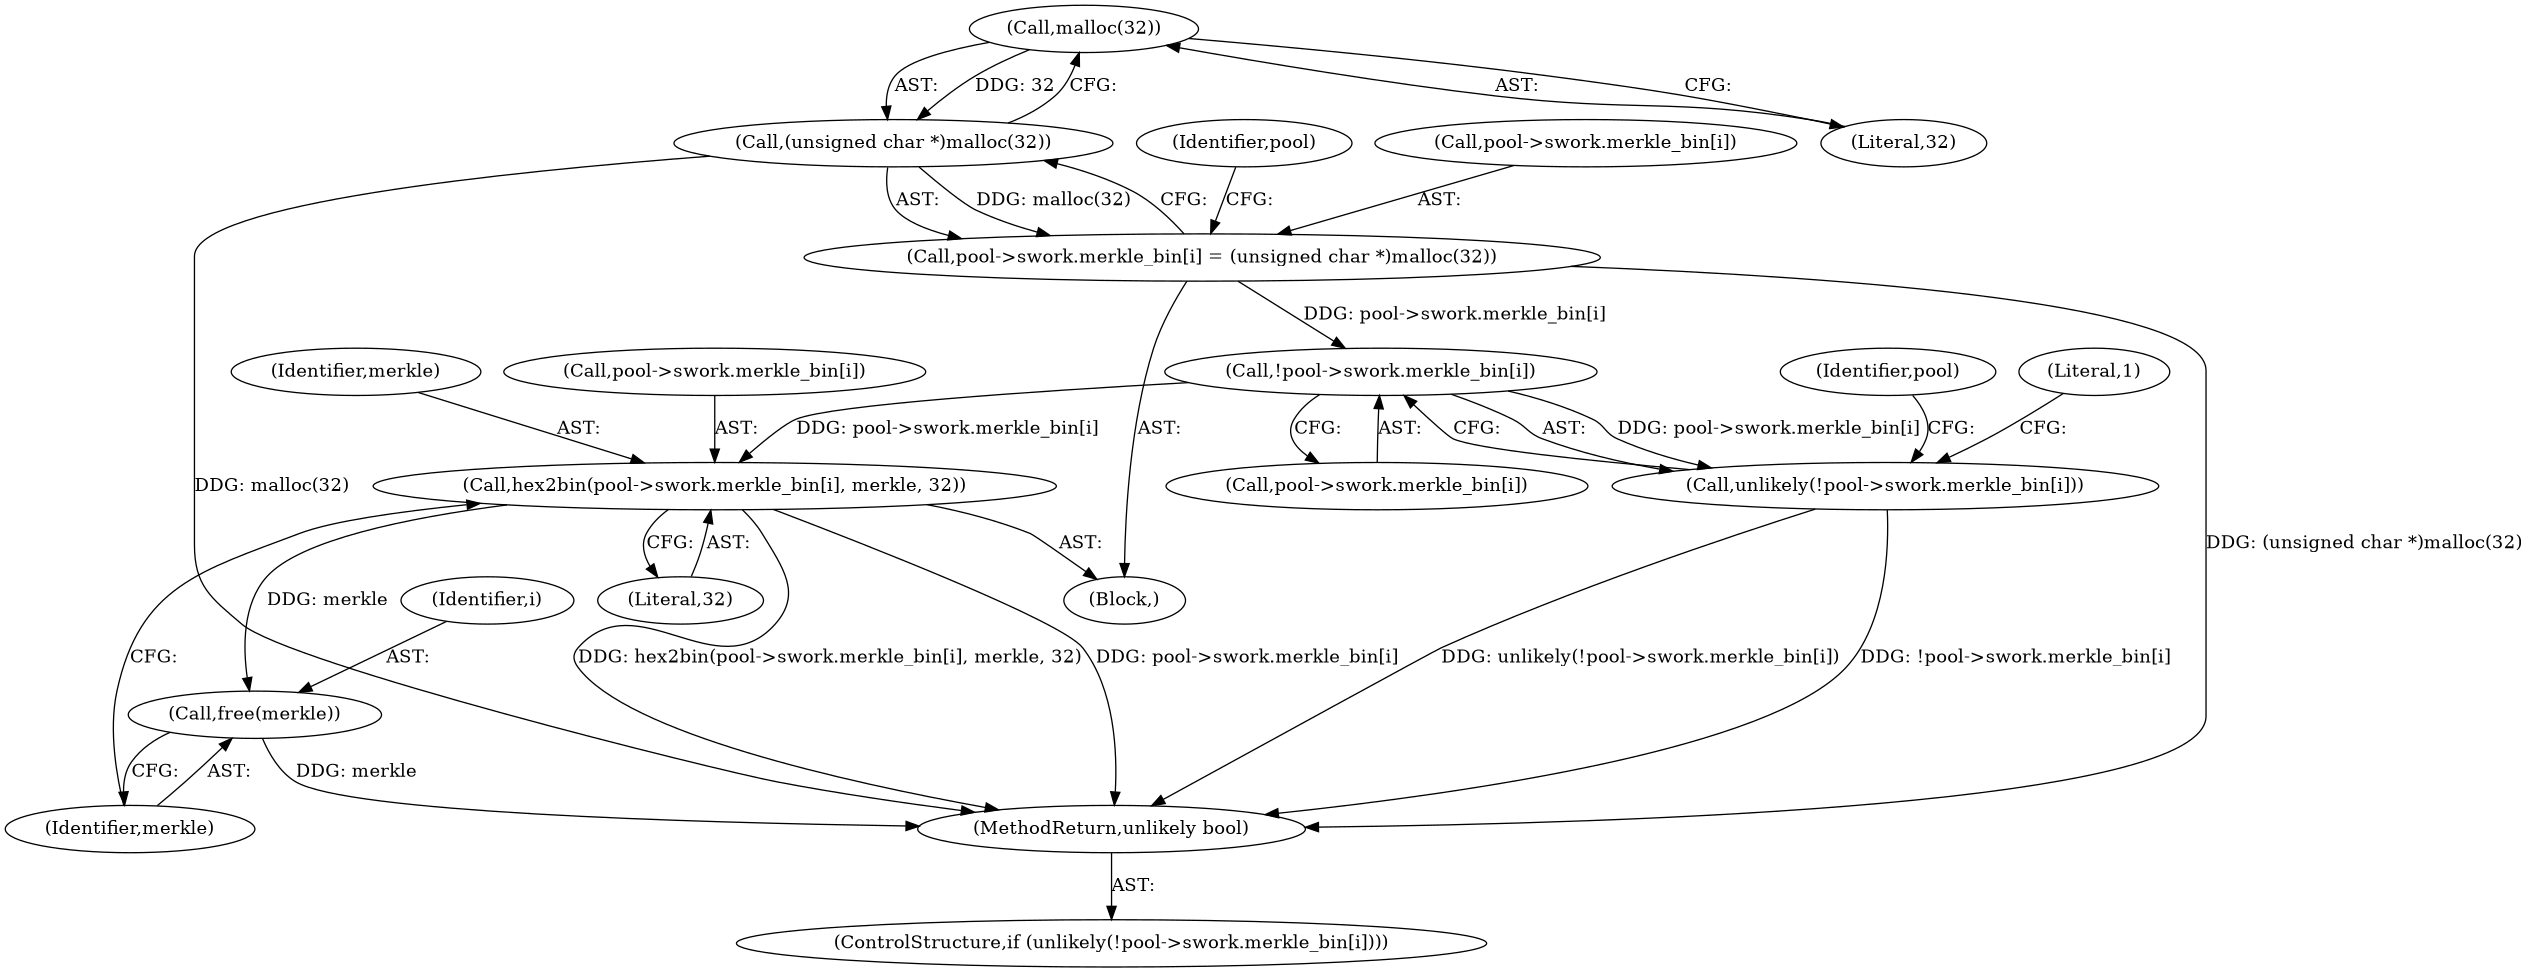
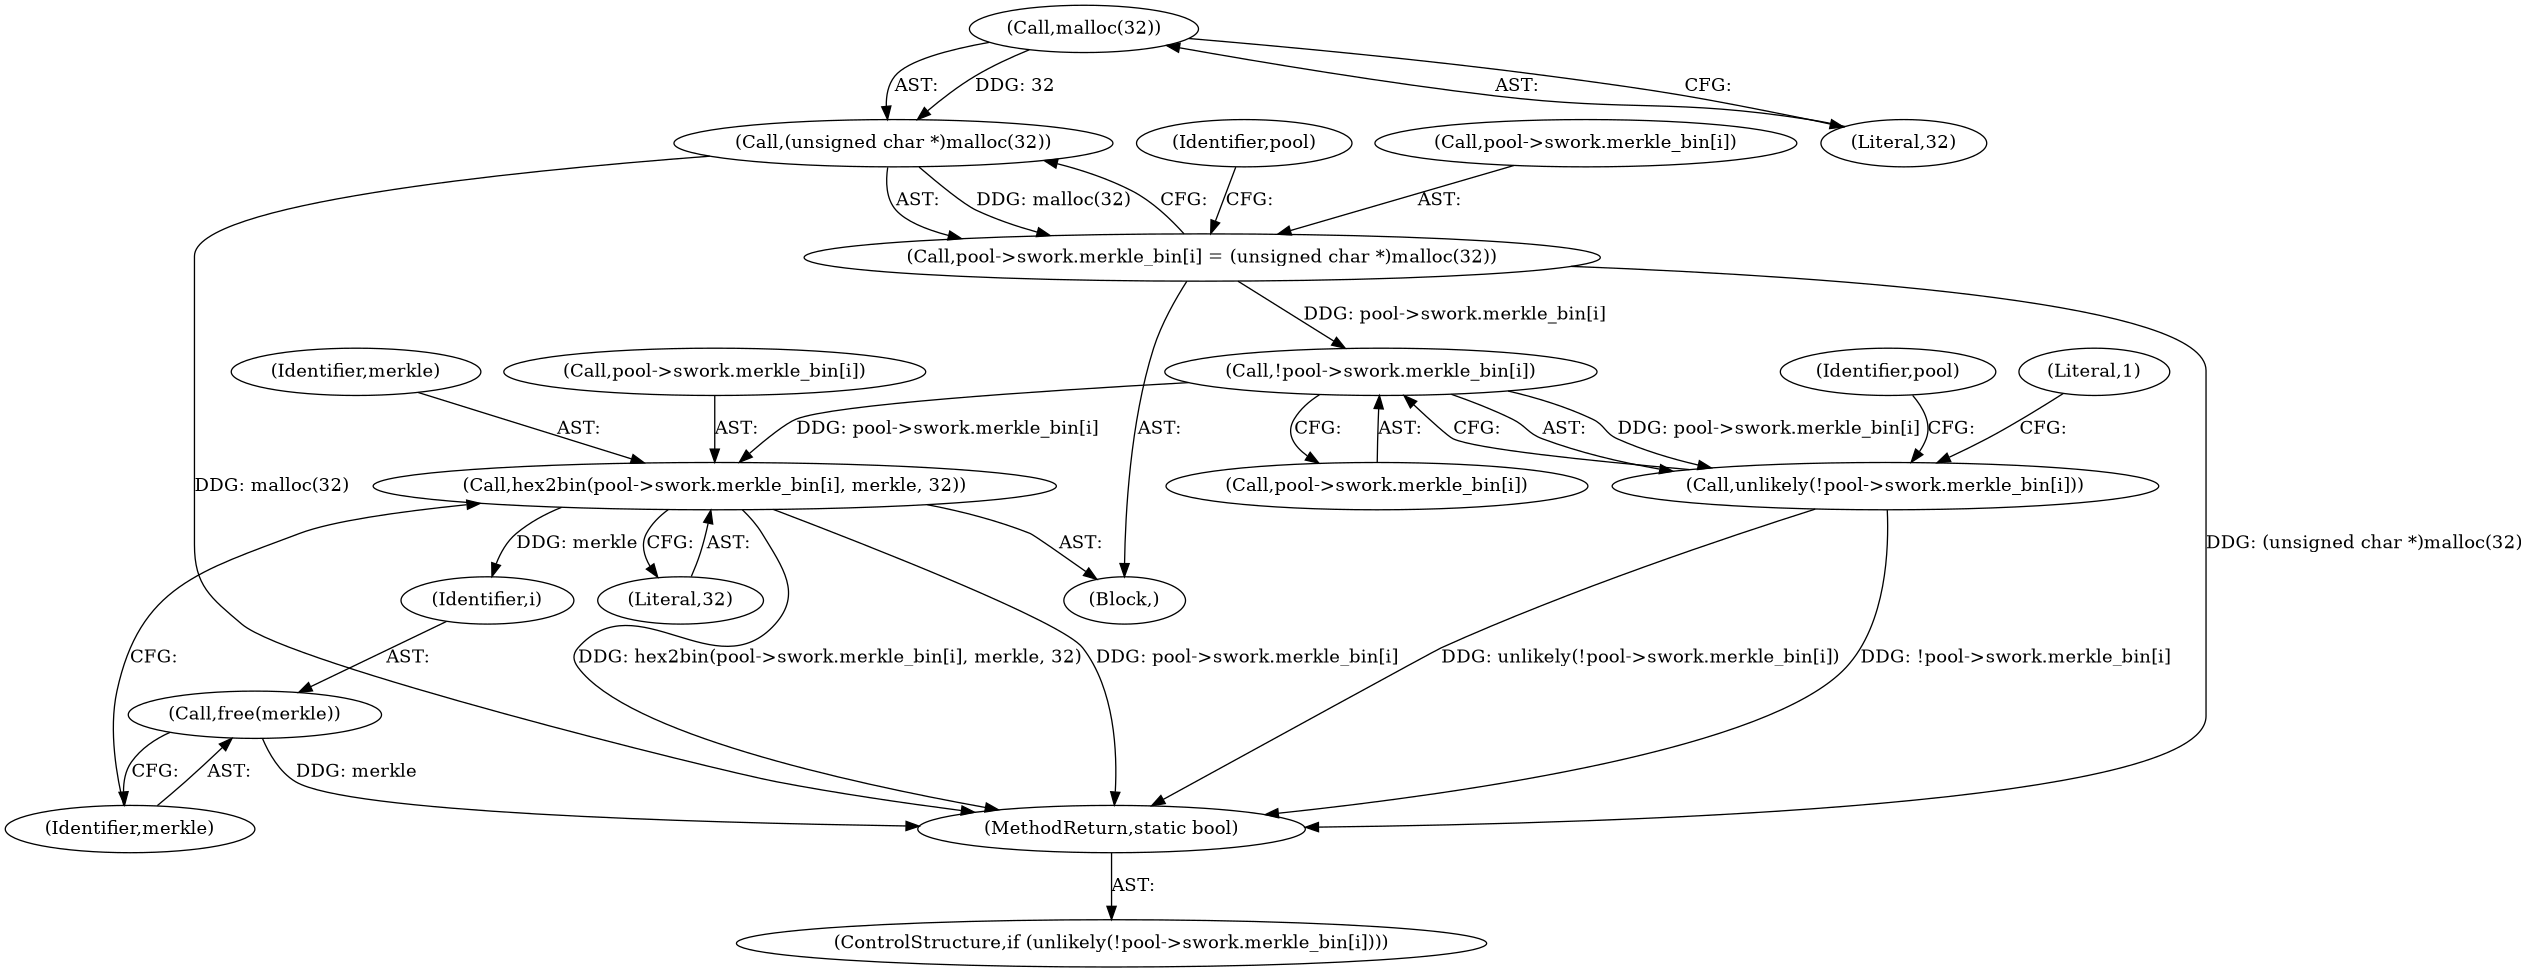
(1048, 101) -> none
(331, 541) -> (523, 529)
(1112, 829) -> (1112, 829)
